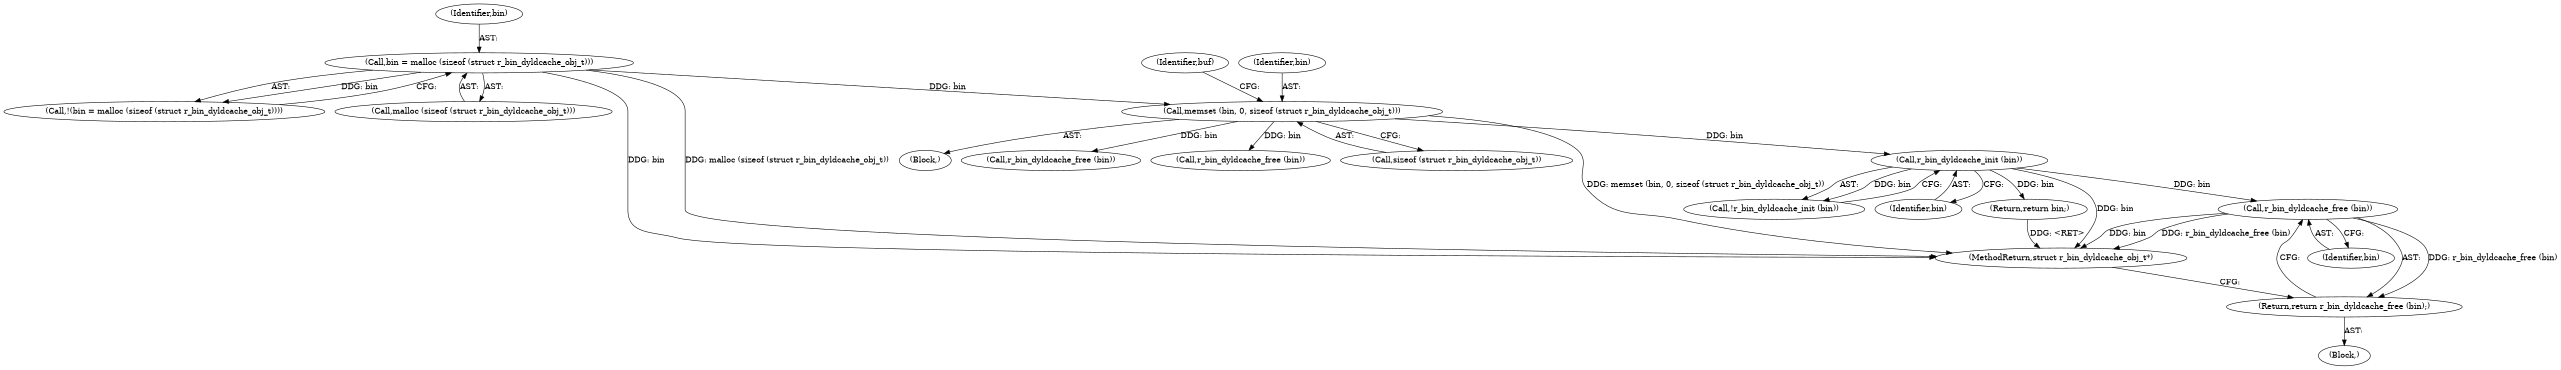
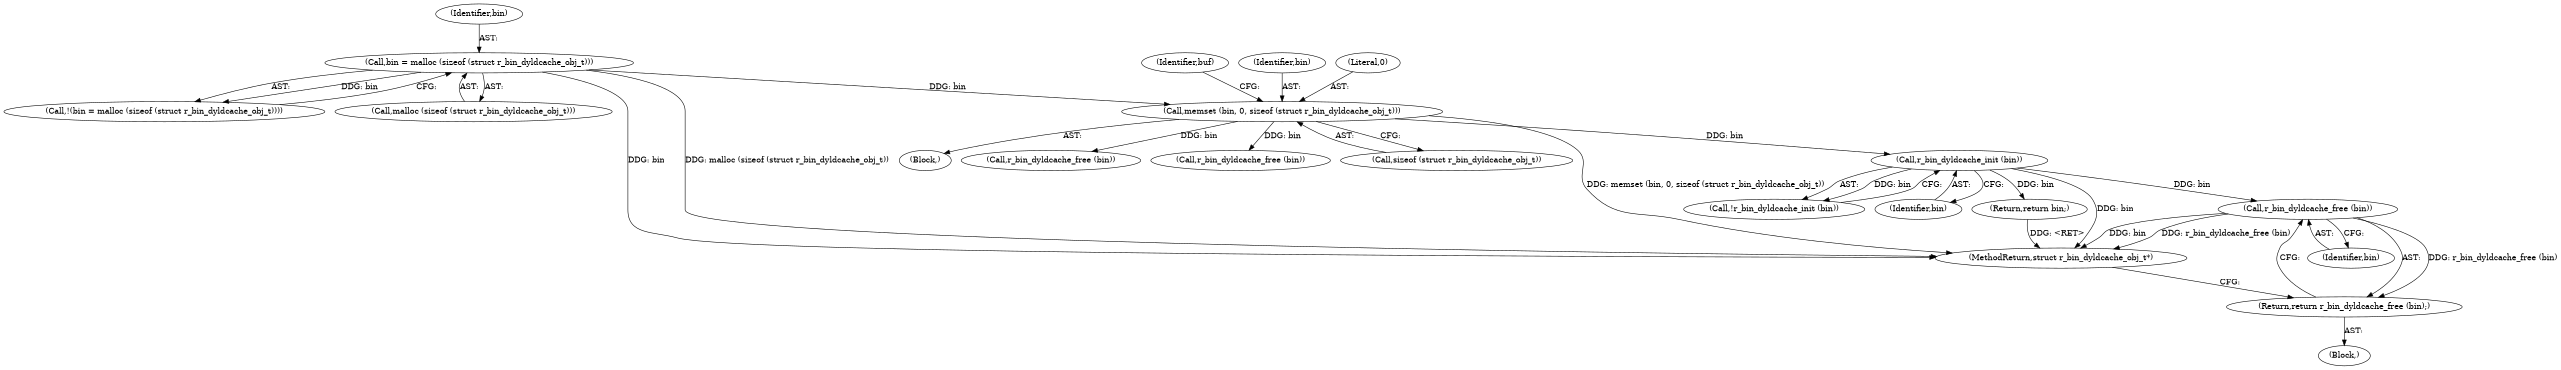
none -> (1368, 63)
